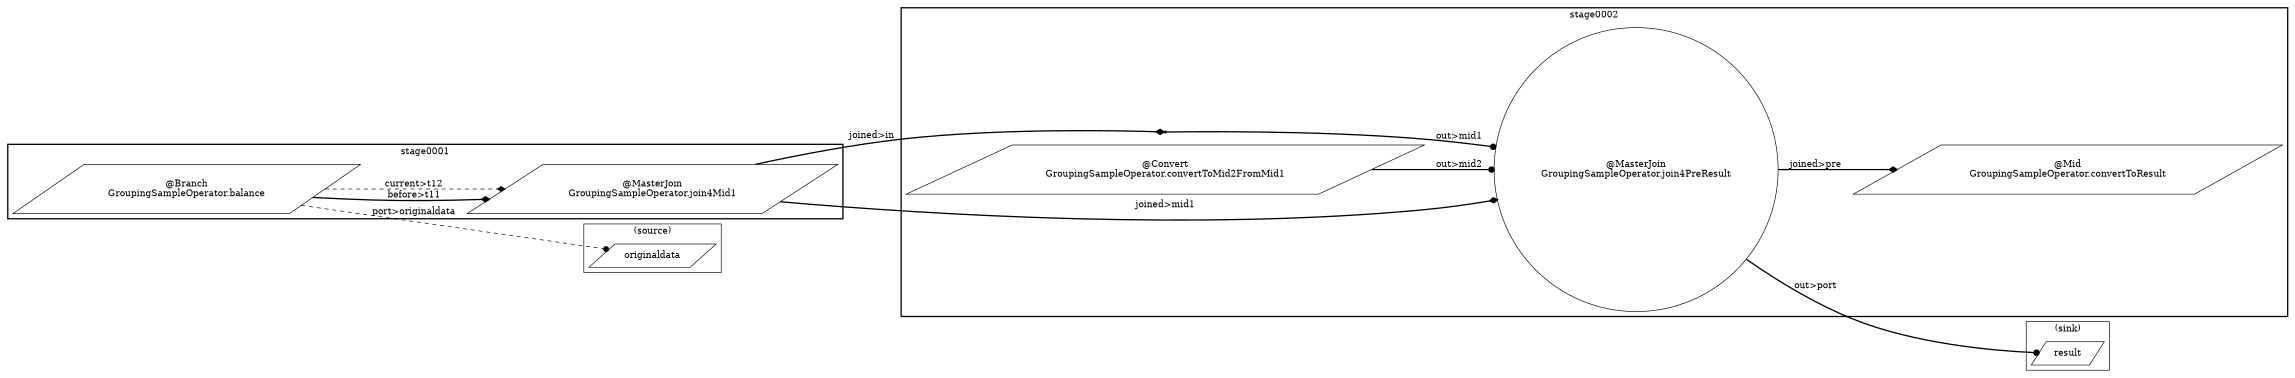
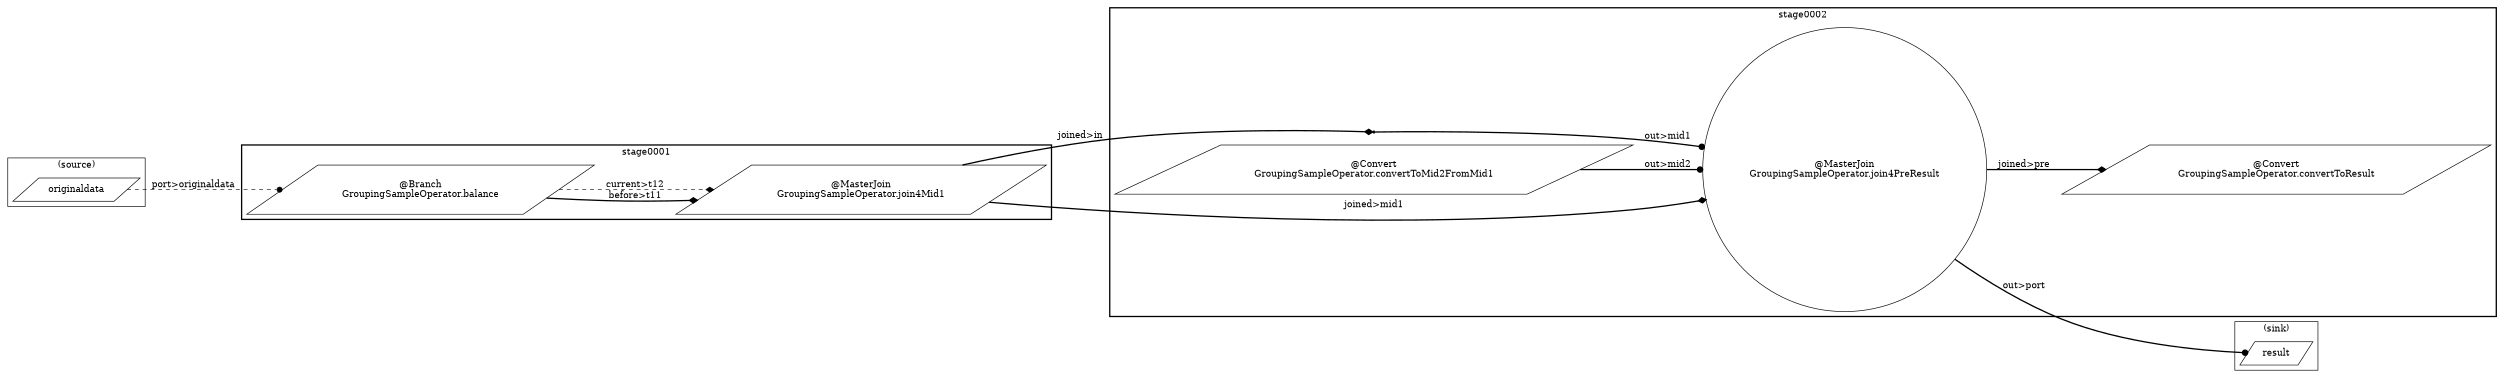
(2068, 170) -> (2276, 170)
(453, 227) -> (202, 190)
